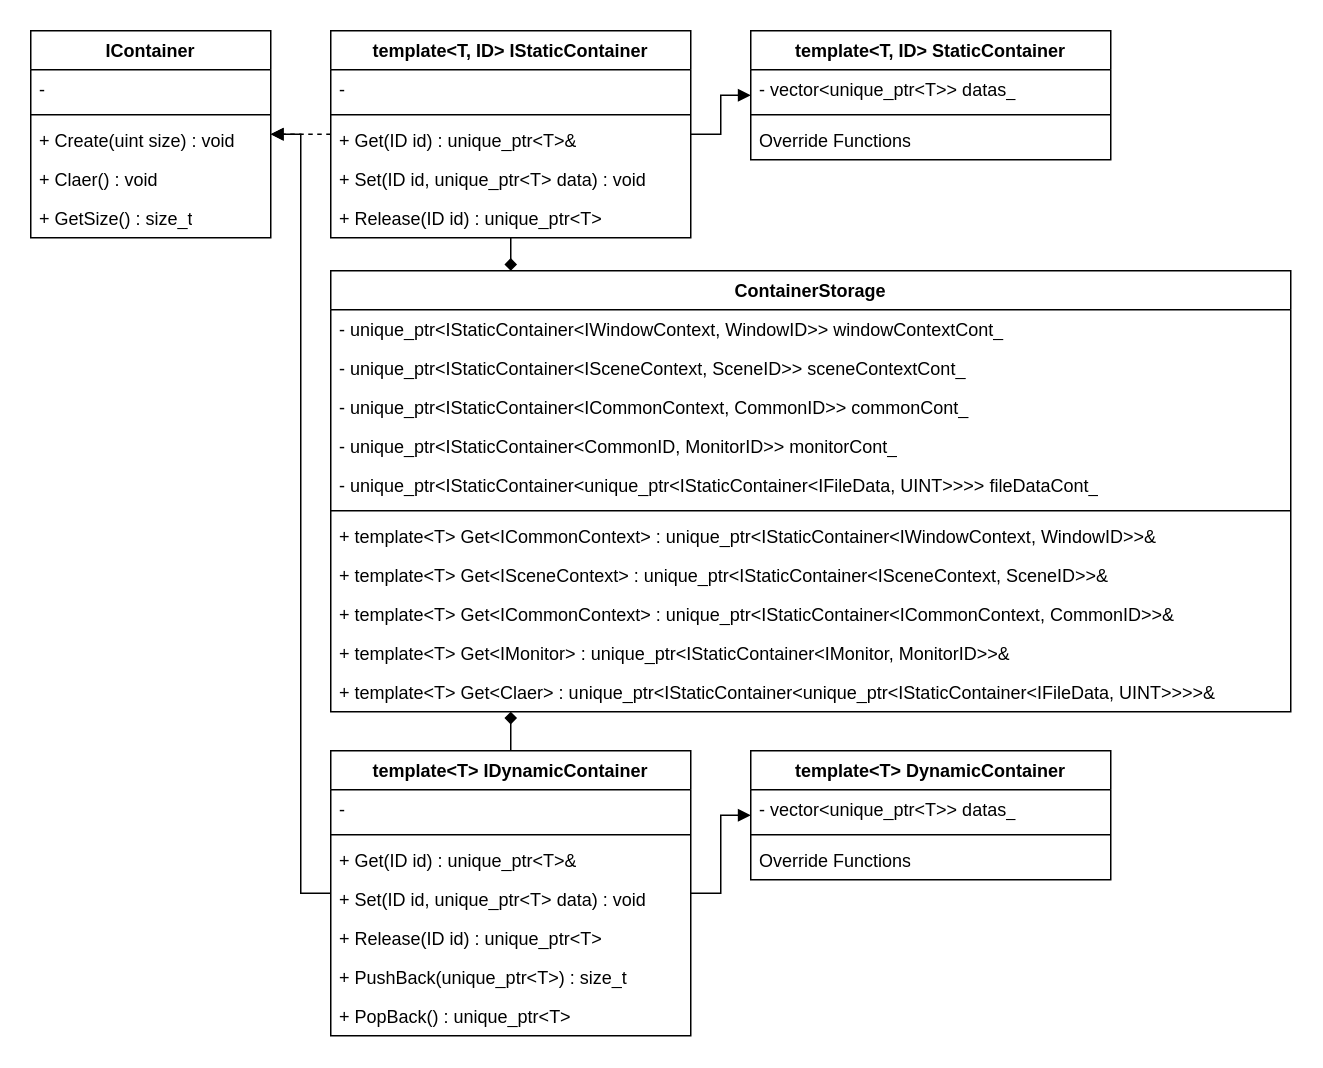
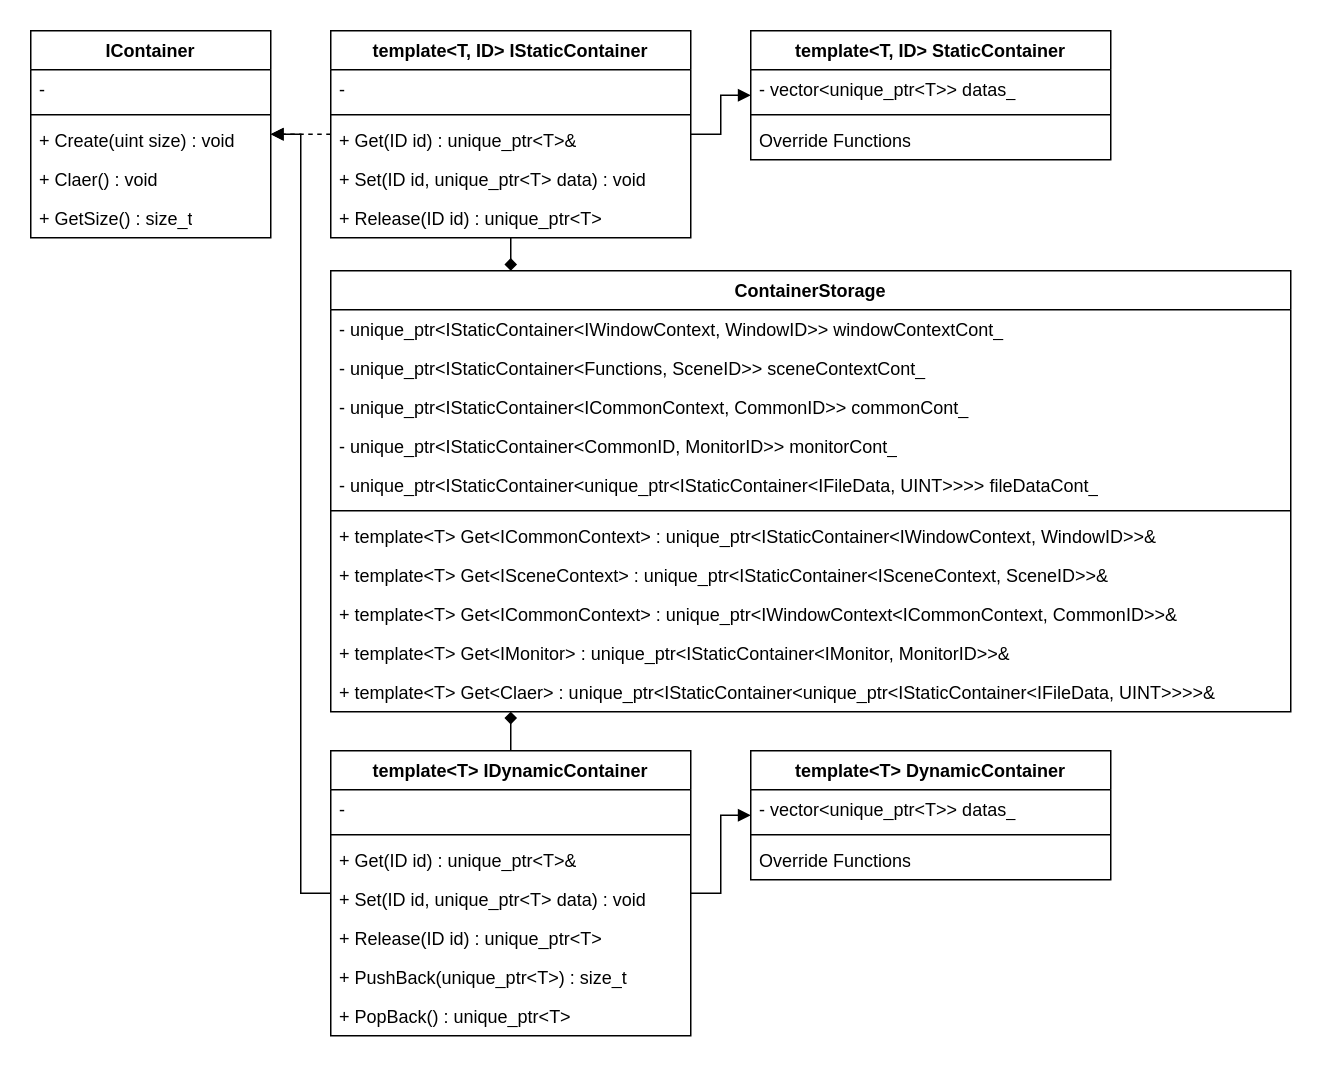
(686, 370) -> (664, 370)
(775, 616) -> (767, 616)
